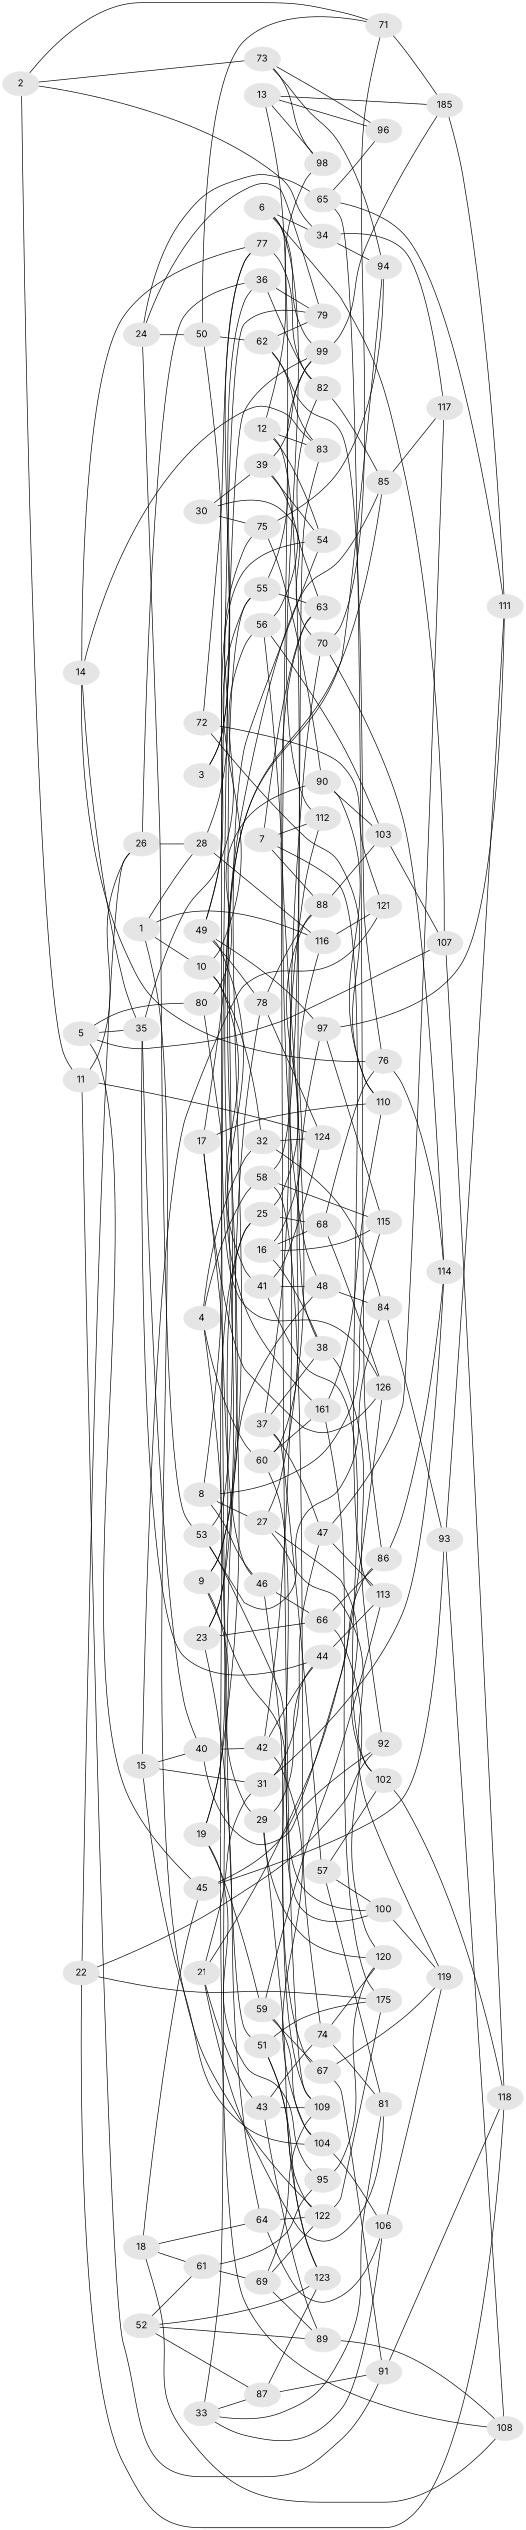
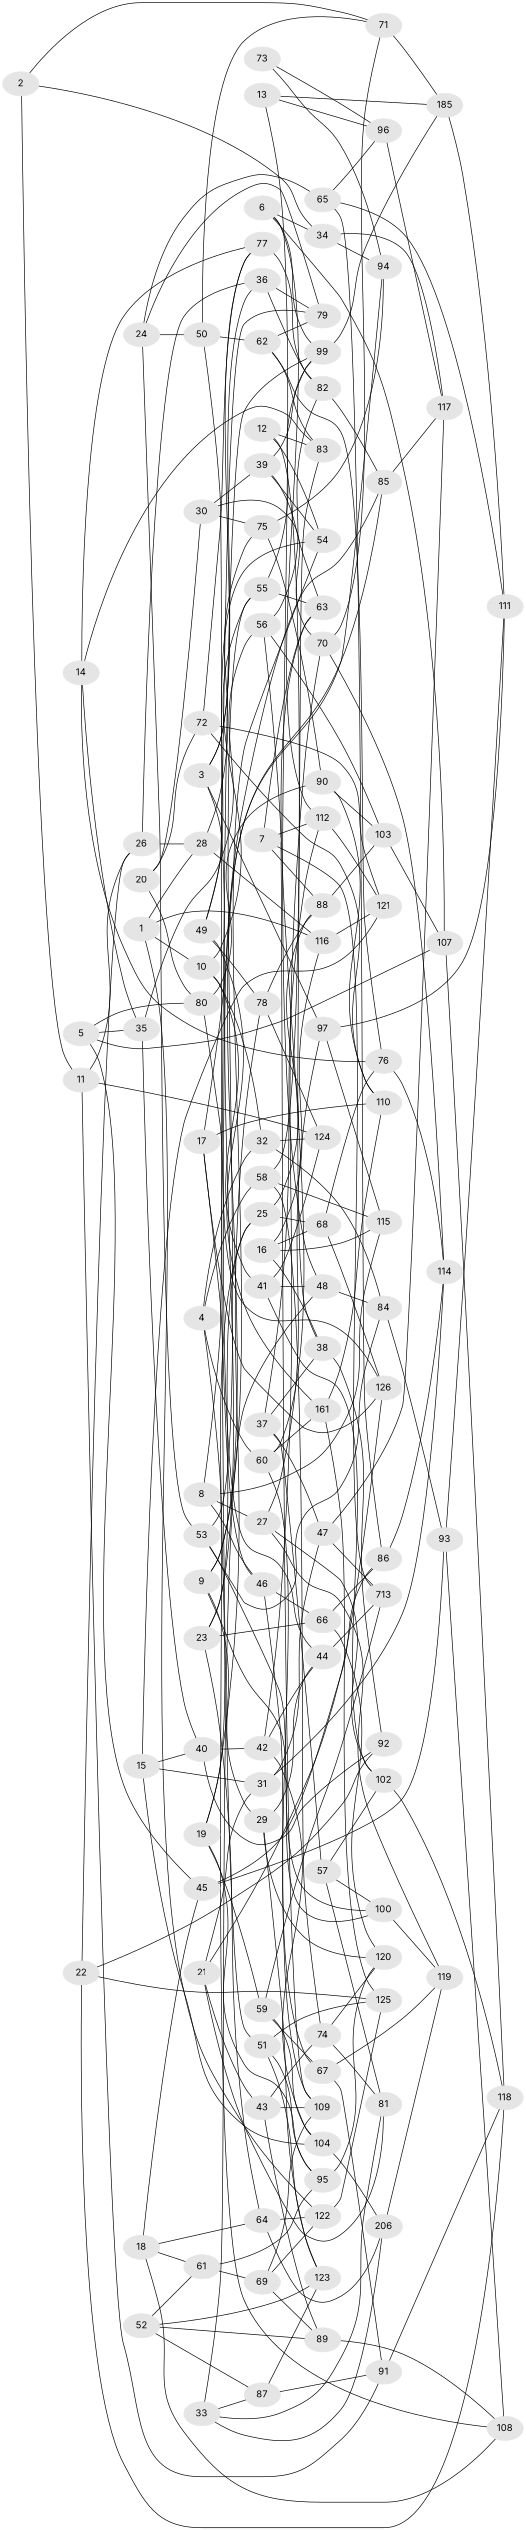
(141, 71) -> none
(323, 164) -> none
none -> (422, 307)
none -> (353, 858)
none -> (142, 880)
(260, 969) -> (262, 902)
(148, 1415) -> (224, 1231)
(384, 1595) -> (384, 1595)
(384, 2000) -> (384, 2000)
(288, 2133) -> (292, 2114)
(384, 2226) -> (384, 2226)
